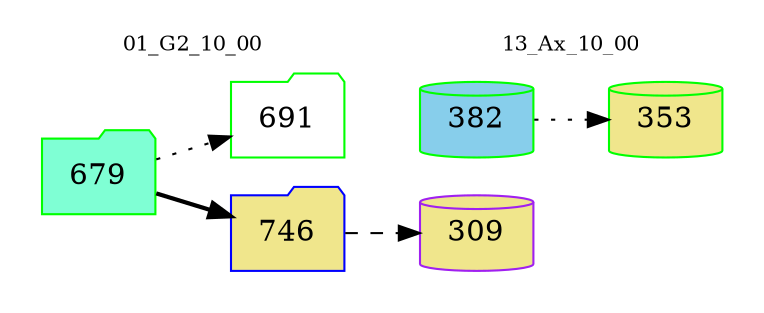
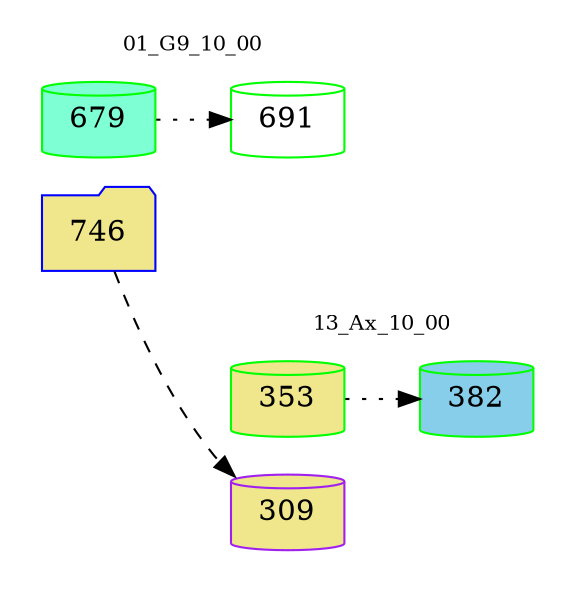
(193, 45) -> (193, 45)
(288, 120) -> (288, 120)
(561, 120) -> (372, 399)
(99, 176) -> (99, 120)
(183, 202) -> none
